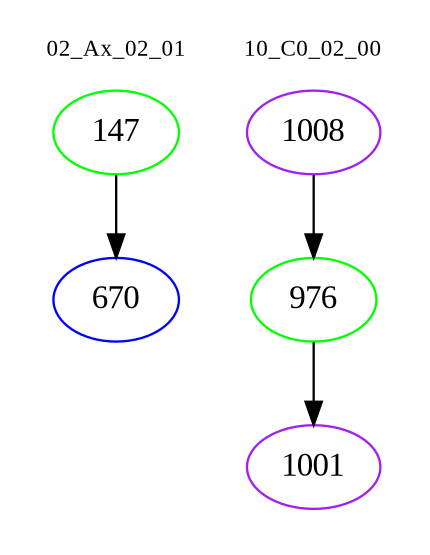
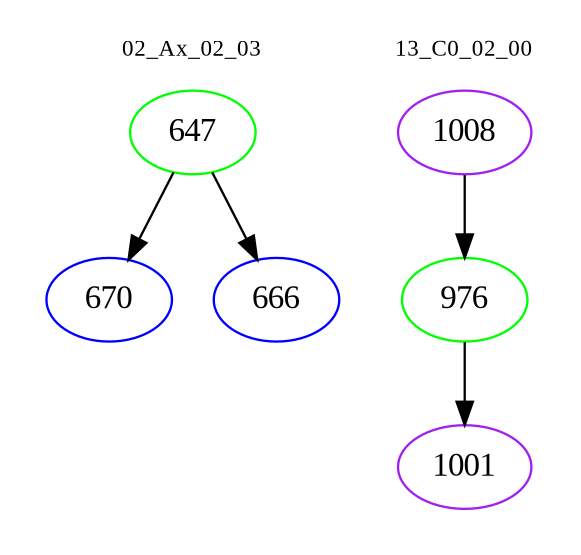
(117, 50) -> (193, 50)
(314, 50) -> (465, 50)
(116, 132) -> (193, 132)
none -> (277, 300)
